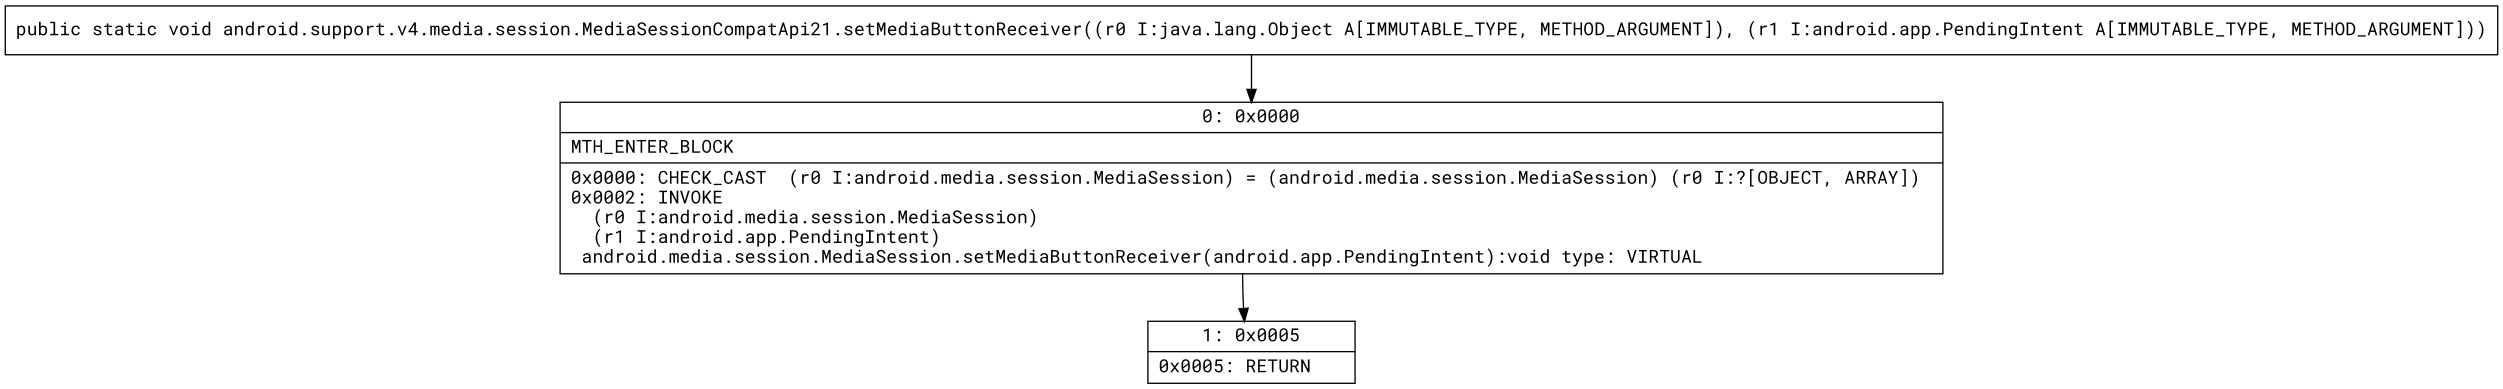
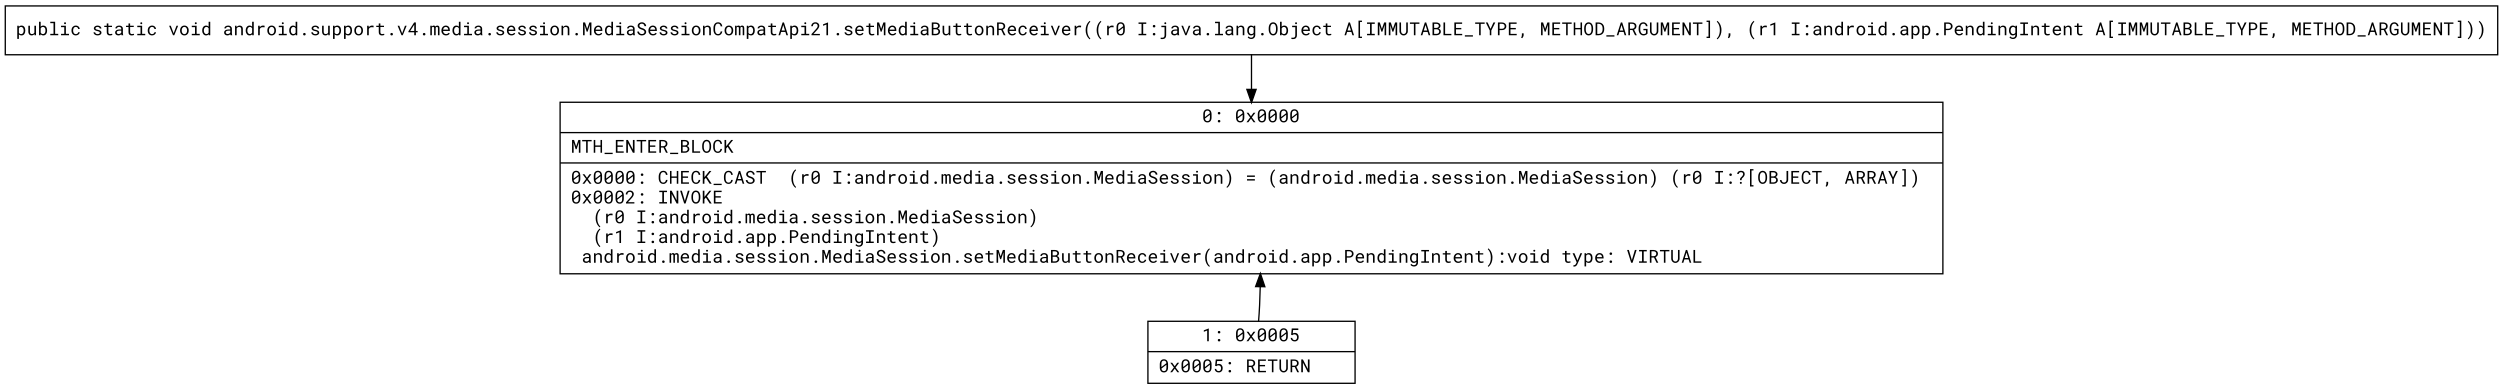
(1243, 291) -> (1260, 304)
